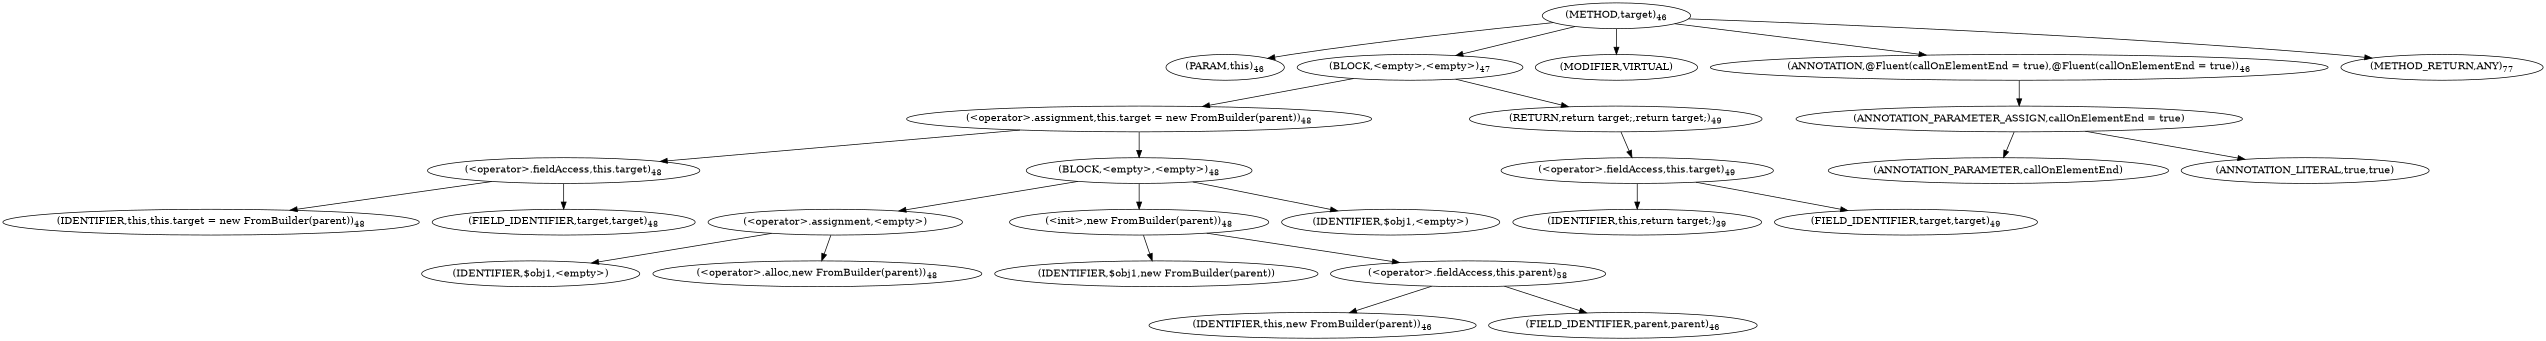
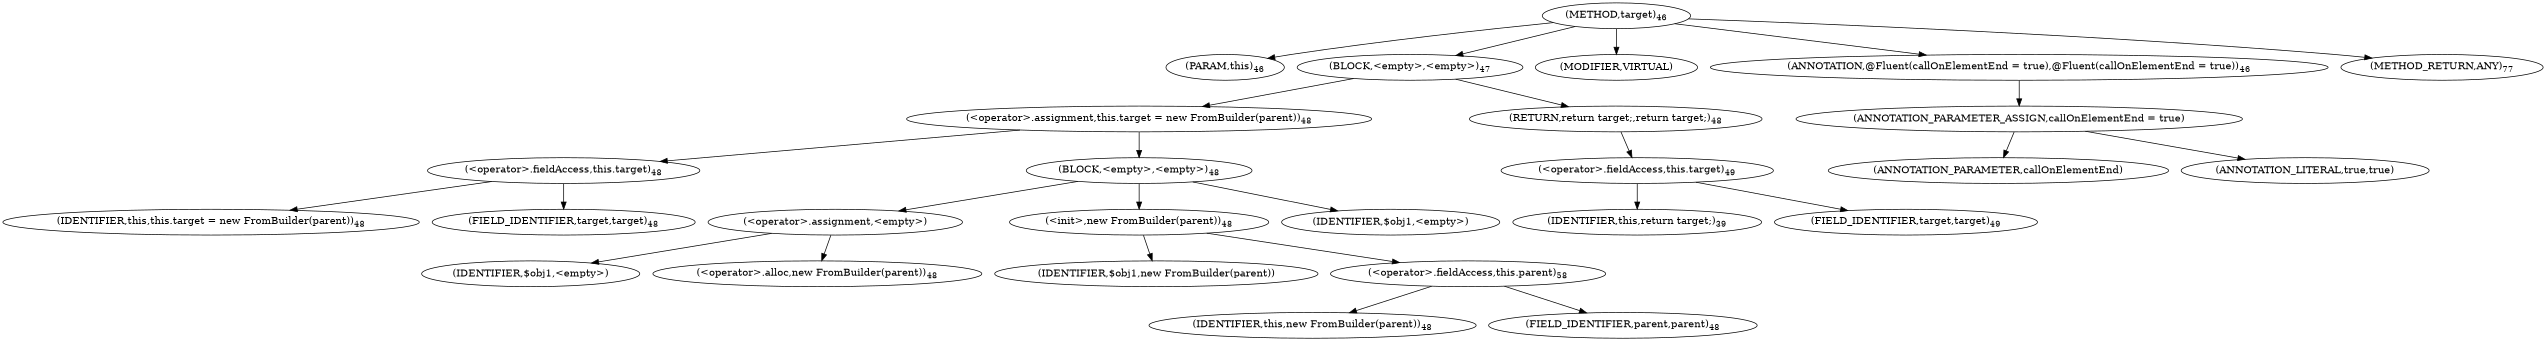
(1717, 118) -> (1717, 118)
(1427, 324) -> (1427, 324)
(1715, 324) -> (1715, 324)
